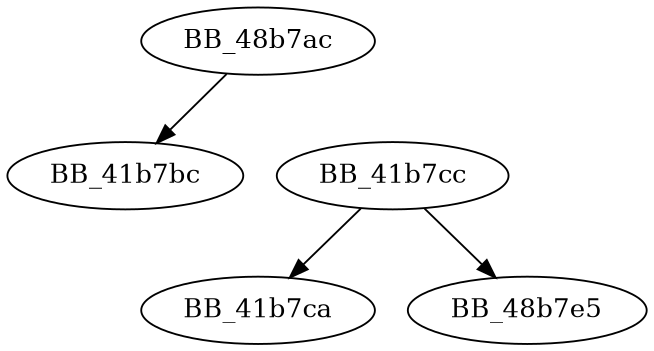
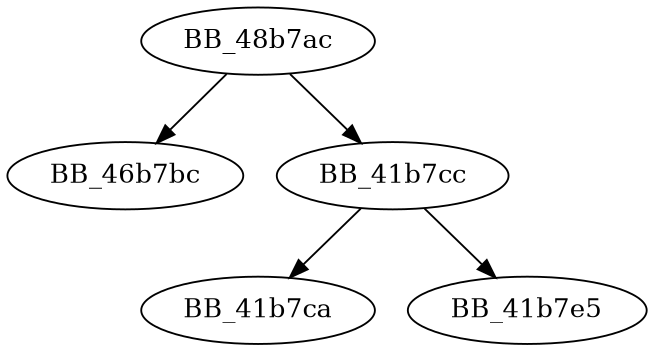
none -> (319, 102)
(125, 176) -> (125, 176)
(527, 310) -> (527, 310)
